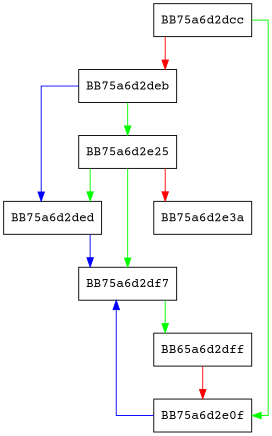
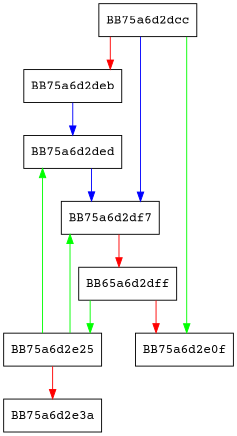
(128, 114) -> (90, 312)
(165, 312) -> (119, 246)
(116, 381) -> (140, 114)
